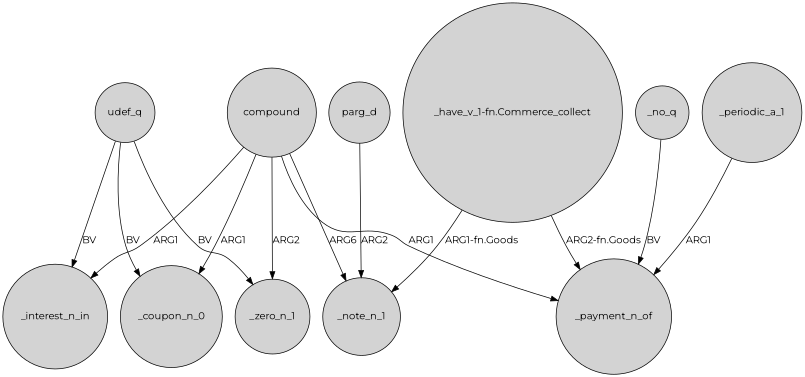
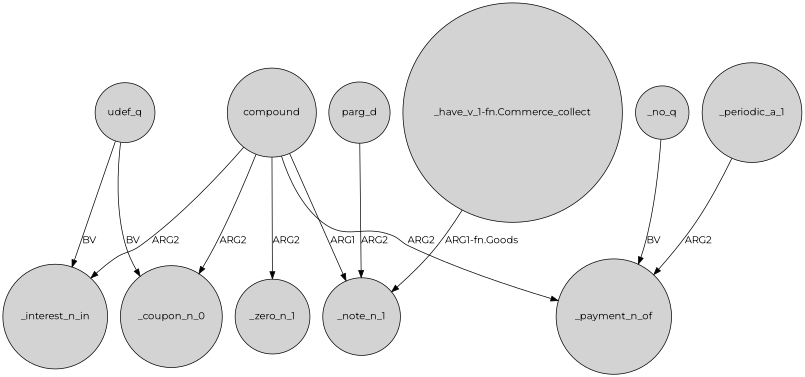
(177, 223) -> none
(563, 240) -> none
(166, 241) -> (166, 241)
(233, 241) -> (233, 241)
(343, 241) -> (343, 241)
(421, 241) -> (421, 241)
(699, 241) -> (699, 241)
